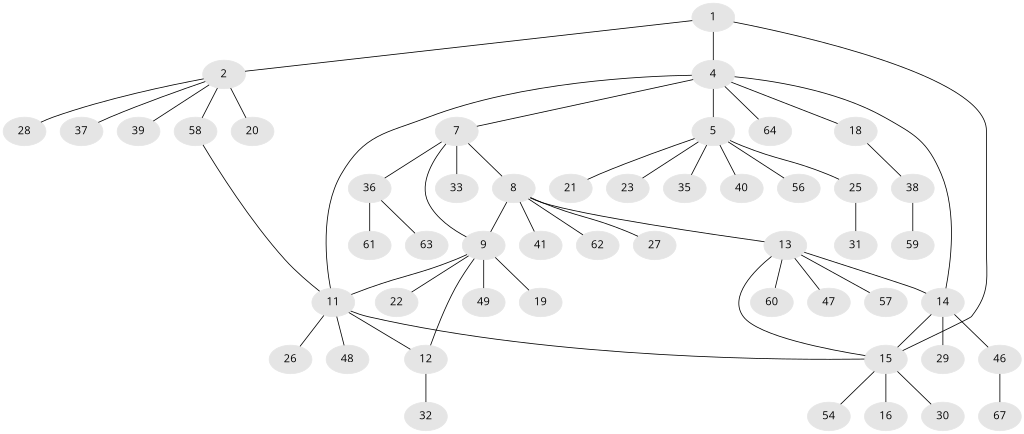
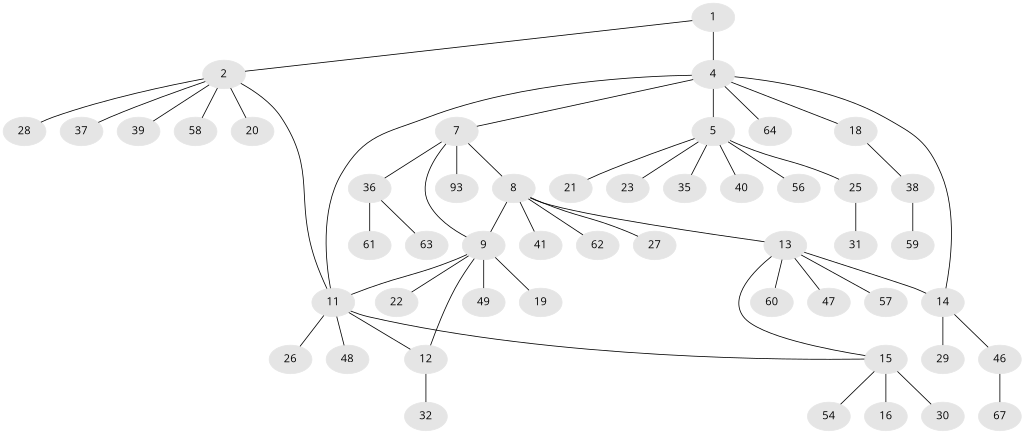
(983, 122) -> none
(457, 188) -> (457, 188)
(255, 223) -> (303, 176)
(914, 331) -> none
